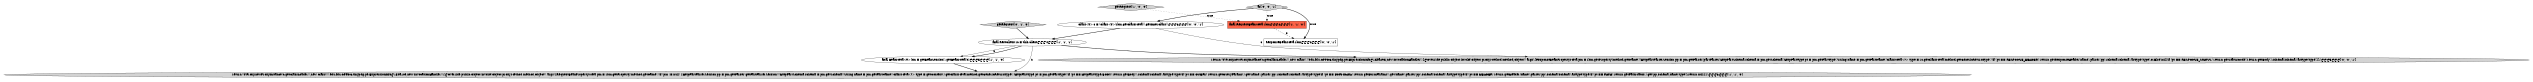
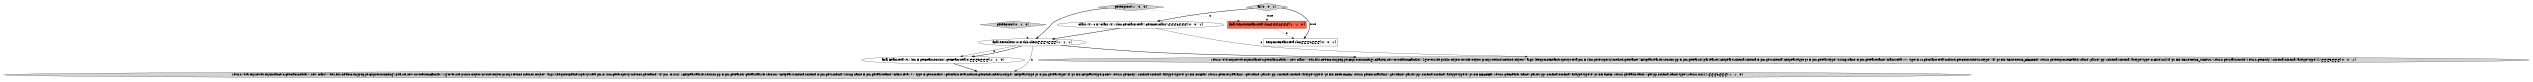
none -> (1069, 15)
(1210, 16) -> (1210, 16)
(1022, 33) -> (1022, 33)
